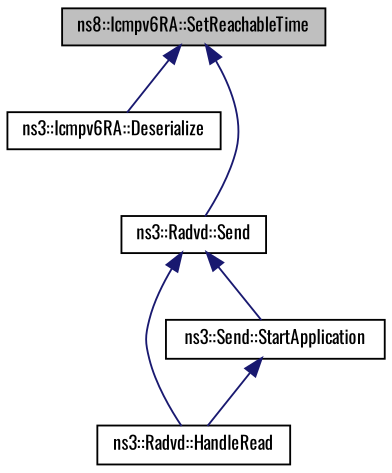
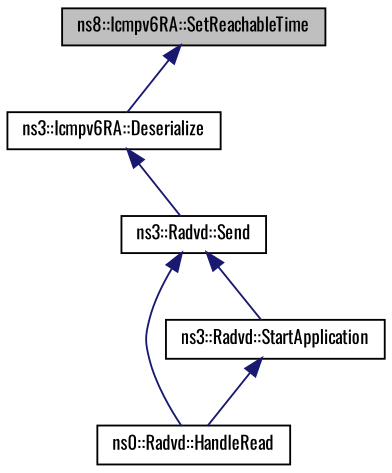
(238, 140) -> (160, 190)
(275, 339) -> (275, 339)
(194, 445) -> (194, 445)
